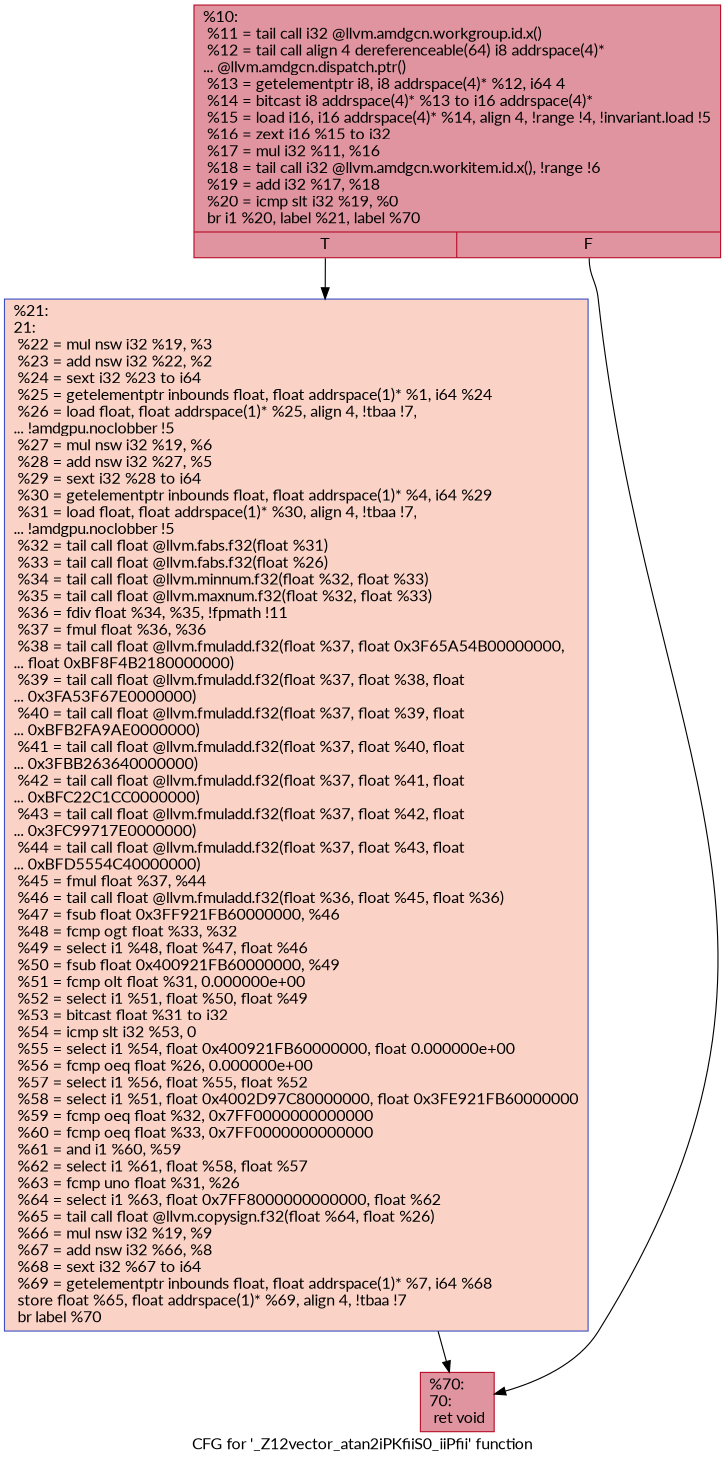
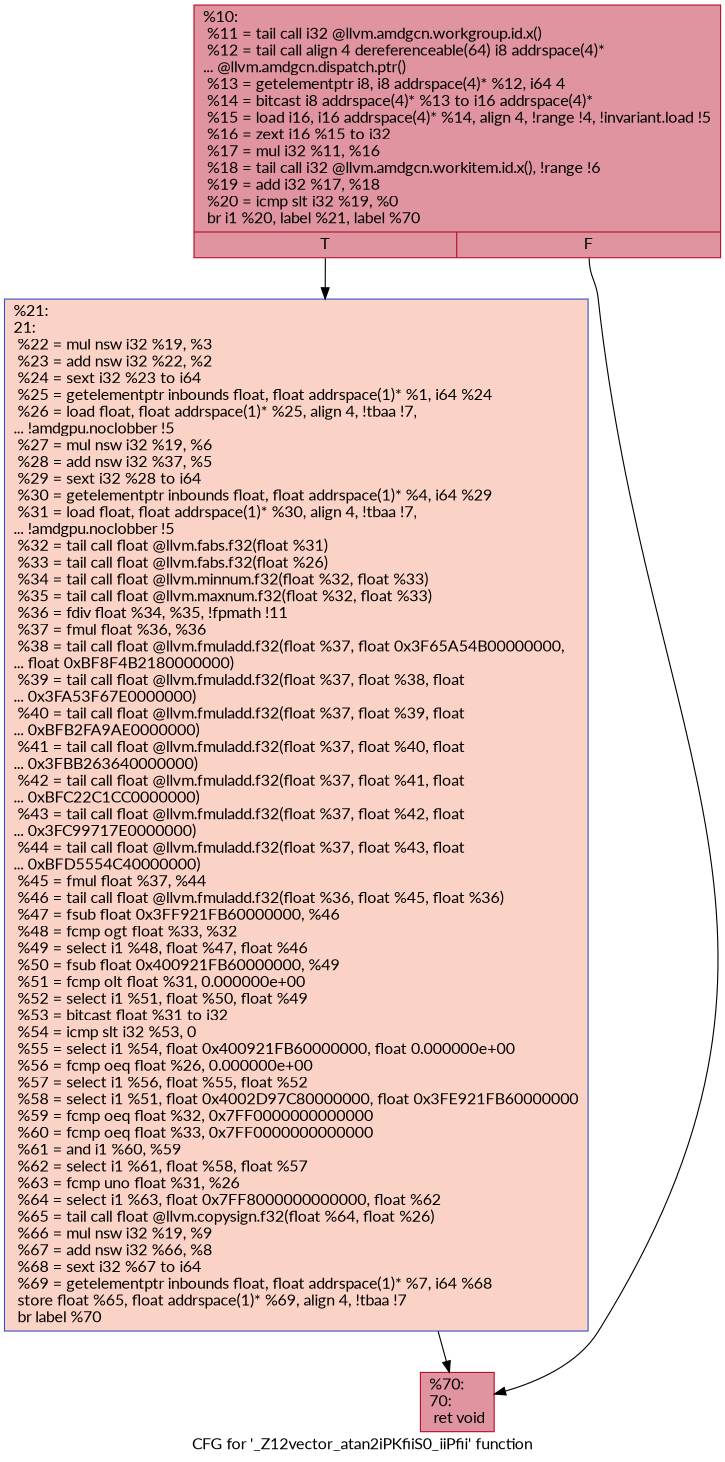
(113, 462) -> (113, 462)
